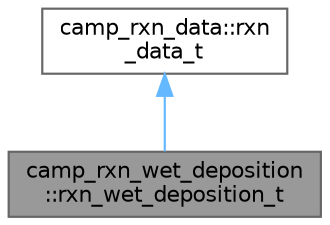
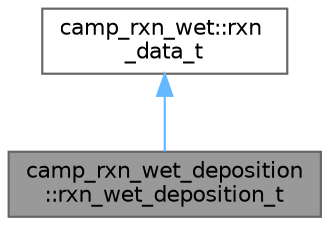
(165, 41) -> (165, 41)
